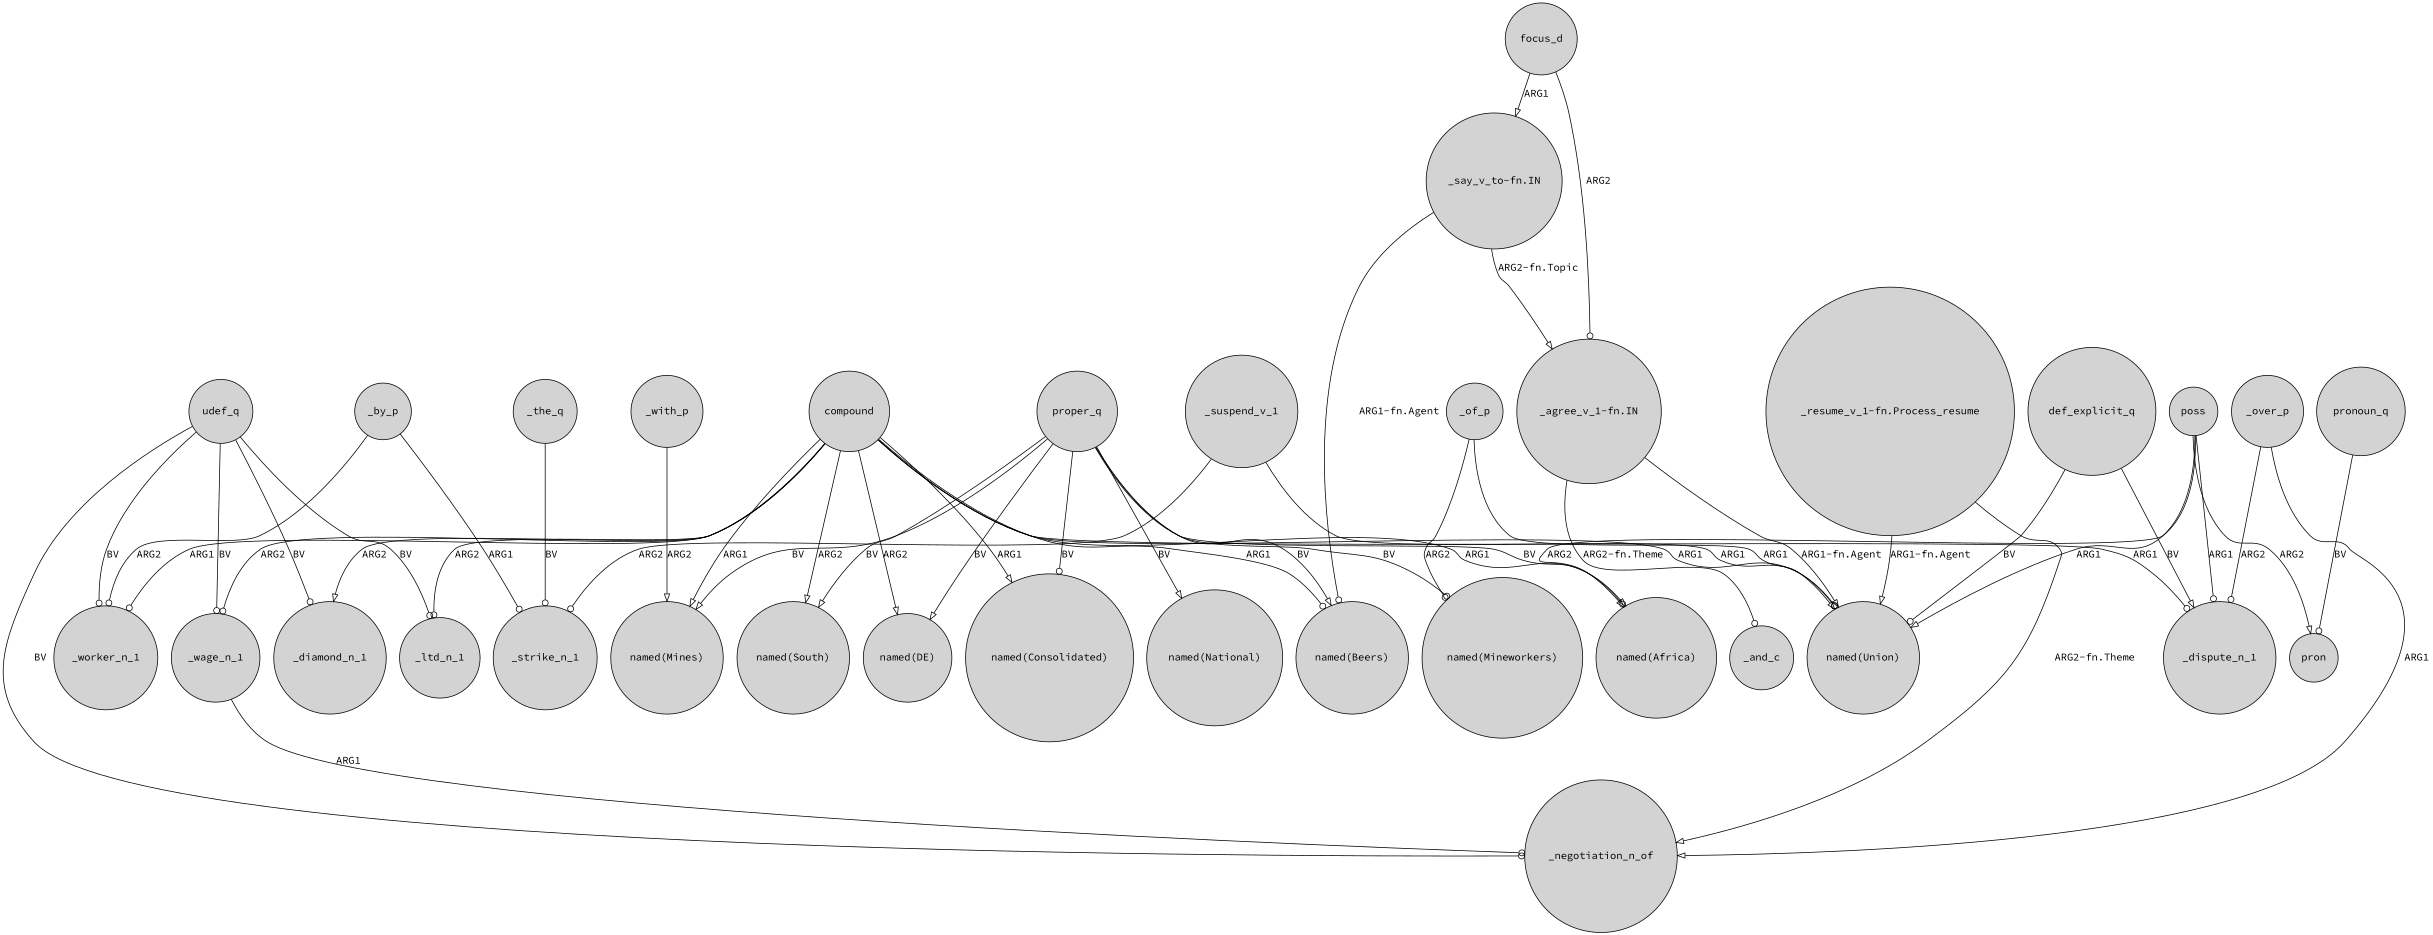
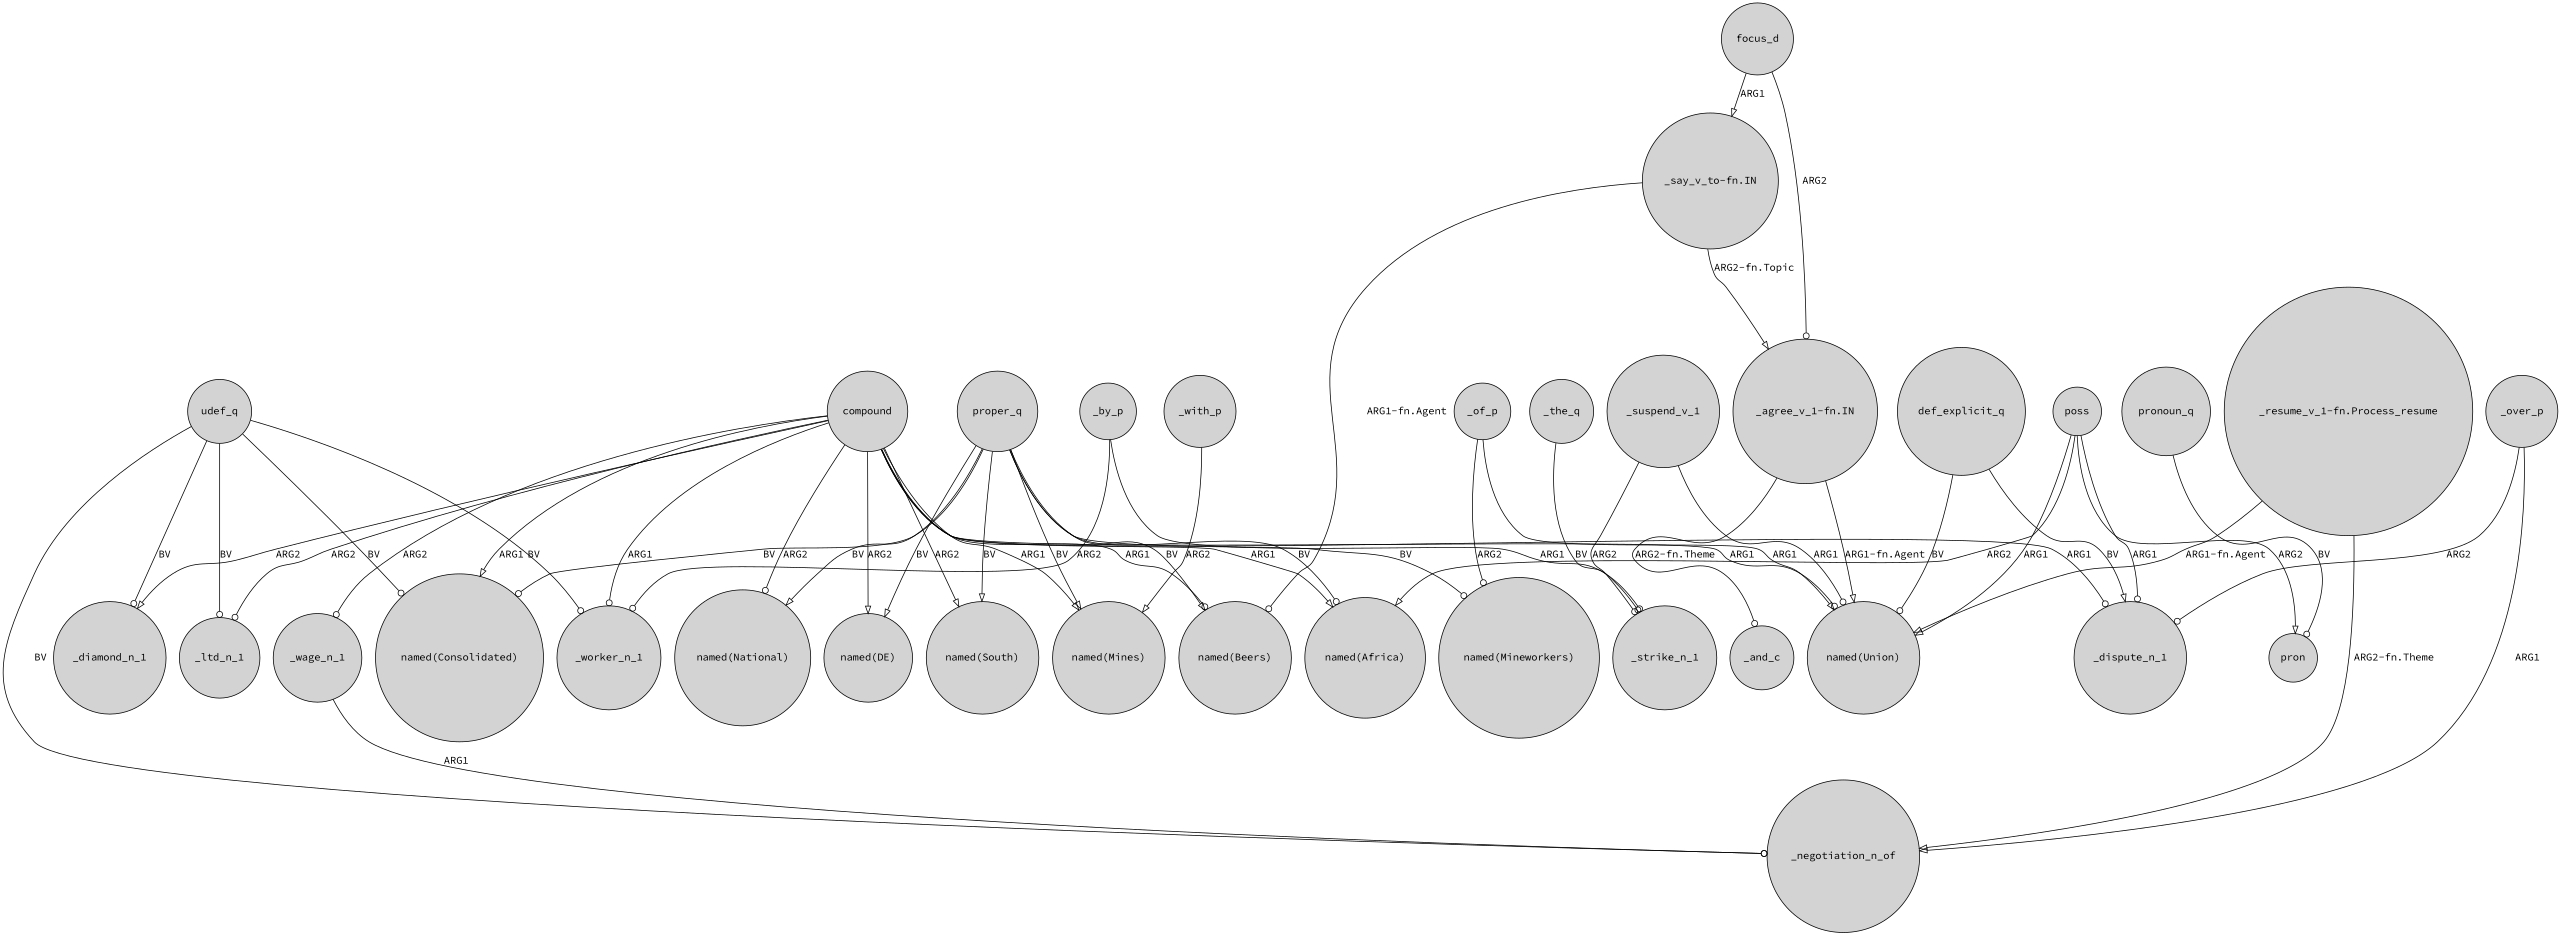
none -> (802, 514)
(218, 526) -> (322, 511)
